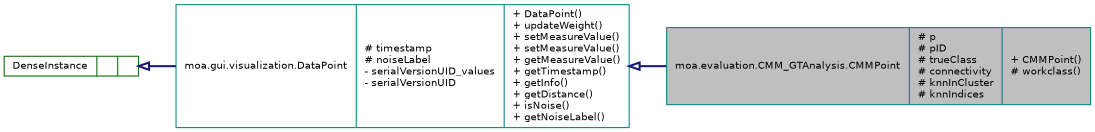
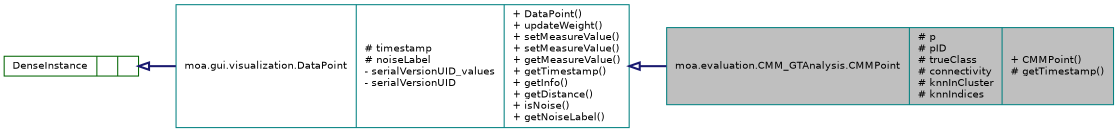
(1046, 71) -> (1058, 71)
